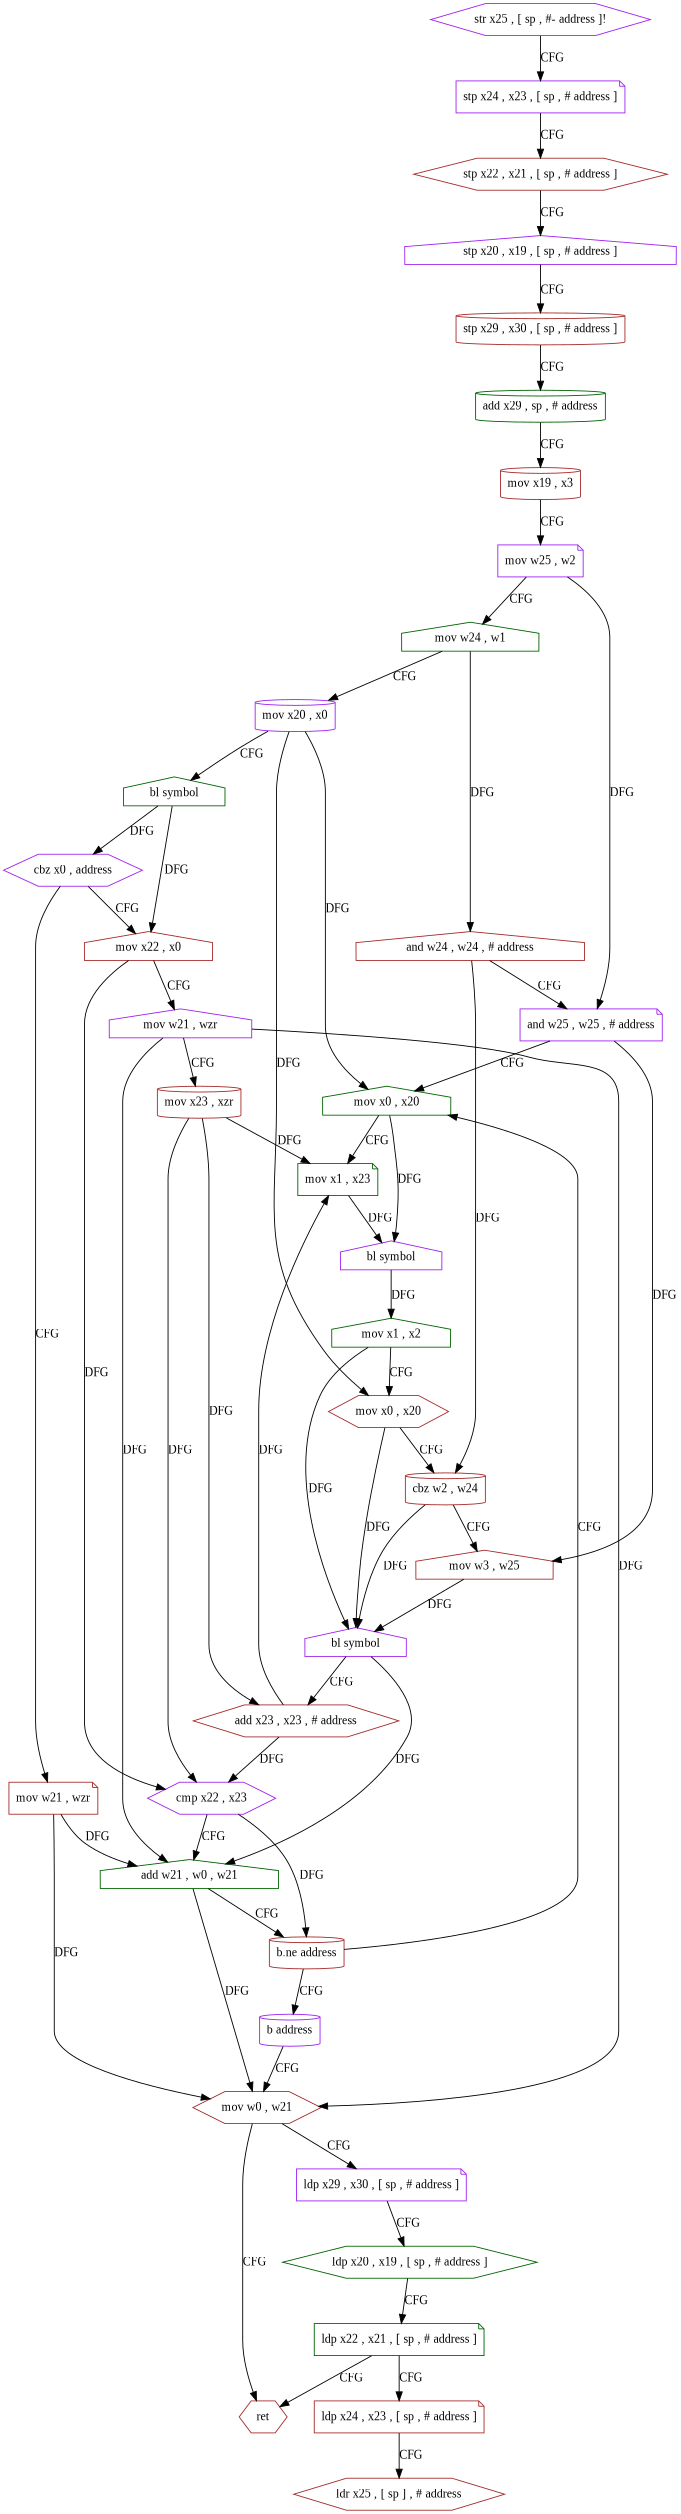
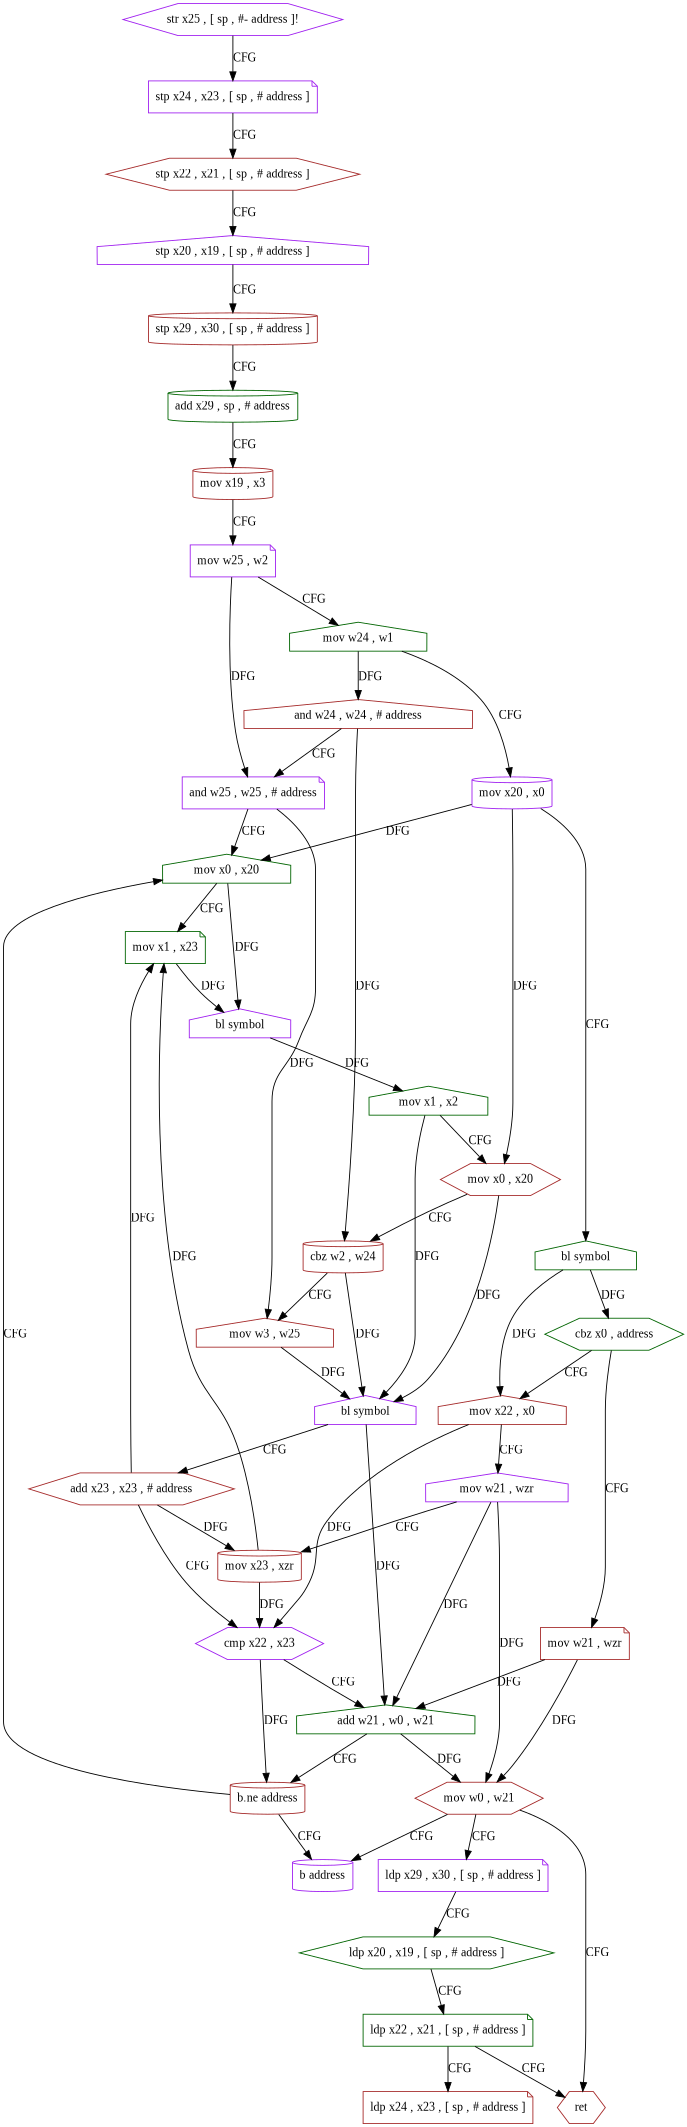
(73, 870) -> (614, 1334)
(209, 1418) -> (192, 1525)
(272, 1760) -> (198, 1566)
(275, 2065) -> (404, 1836)
(399, 2494) -> none
